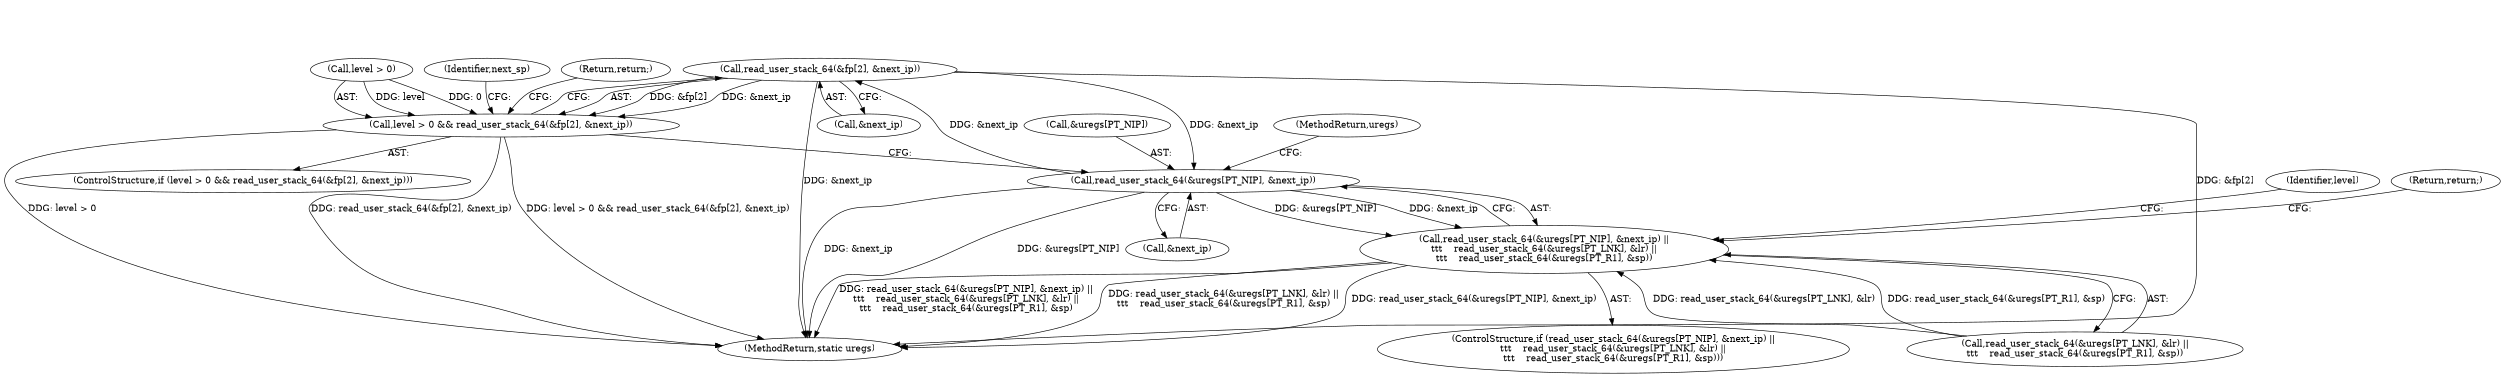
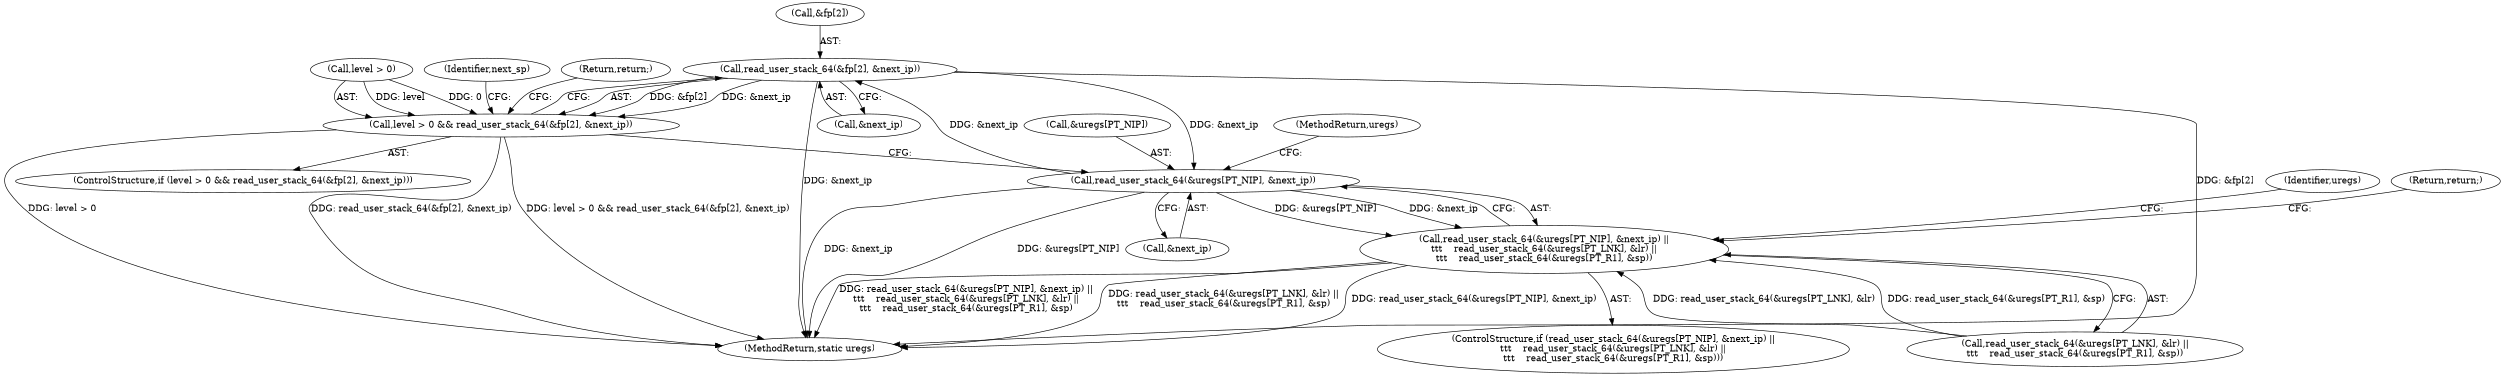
none -> (820, 14)
(2323, 181) -> (2323, 181)
